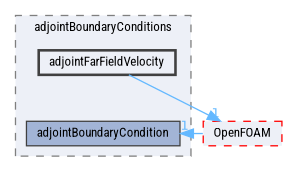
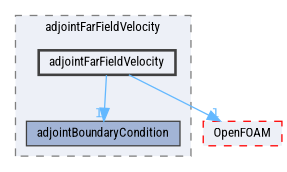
(103, 28) -> (103, 28)
(199, 134) -> (106, 92)
